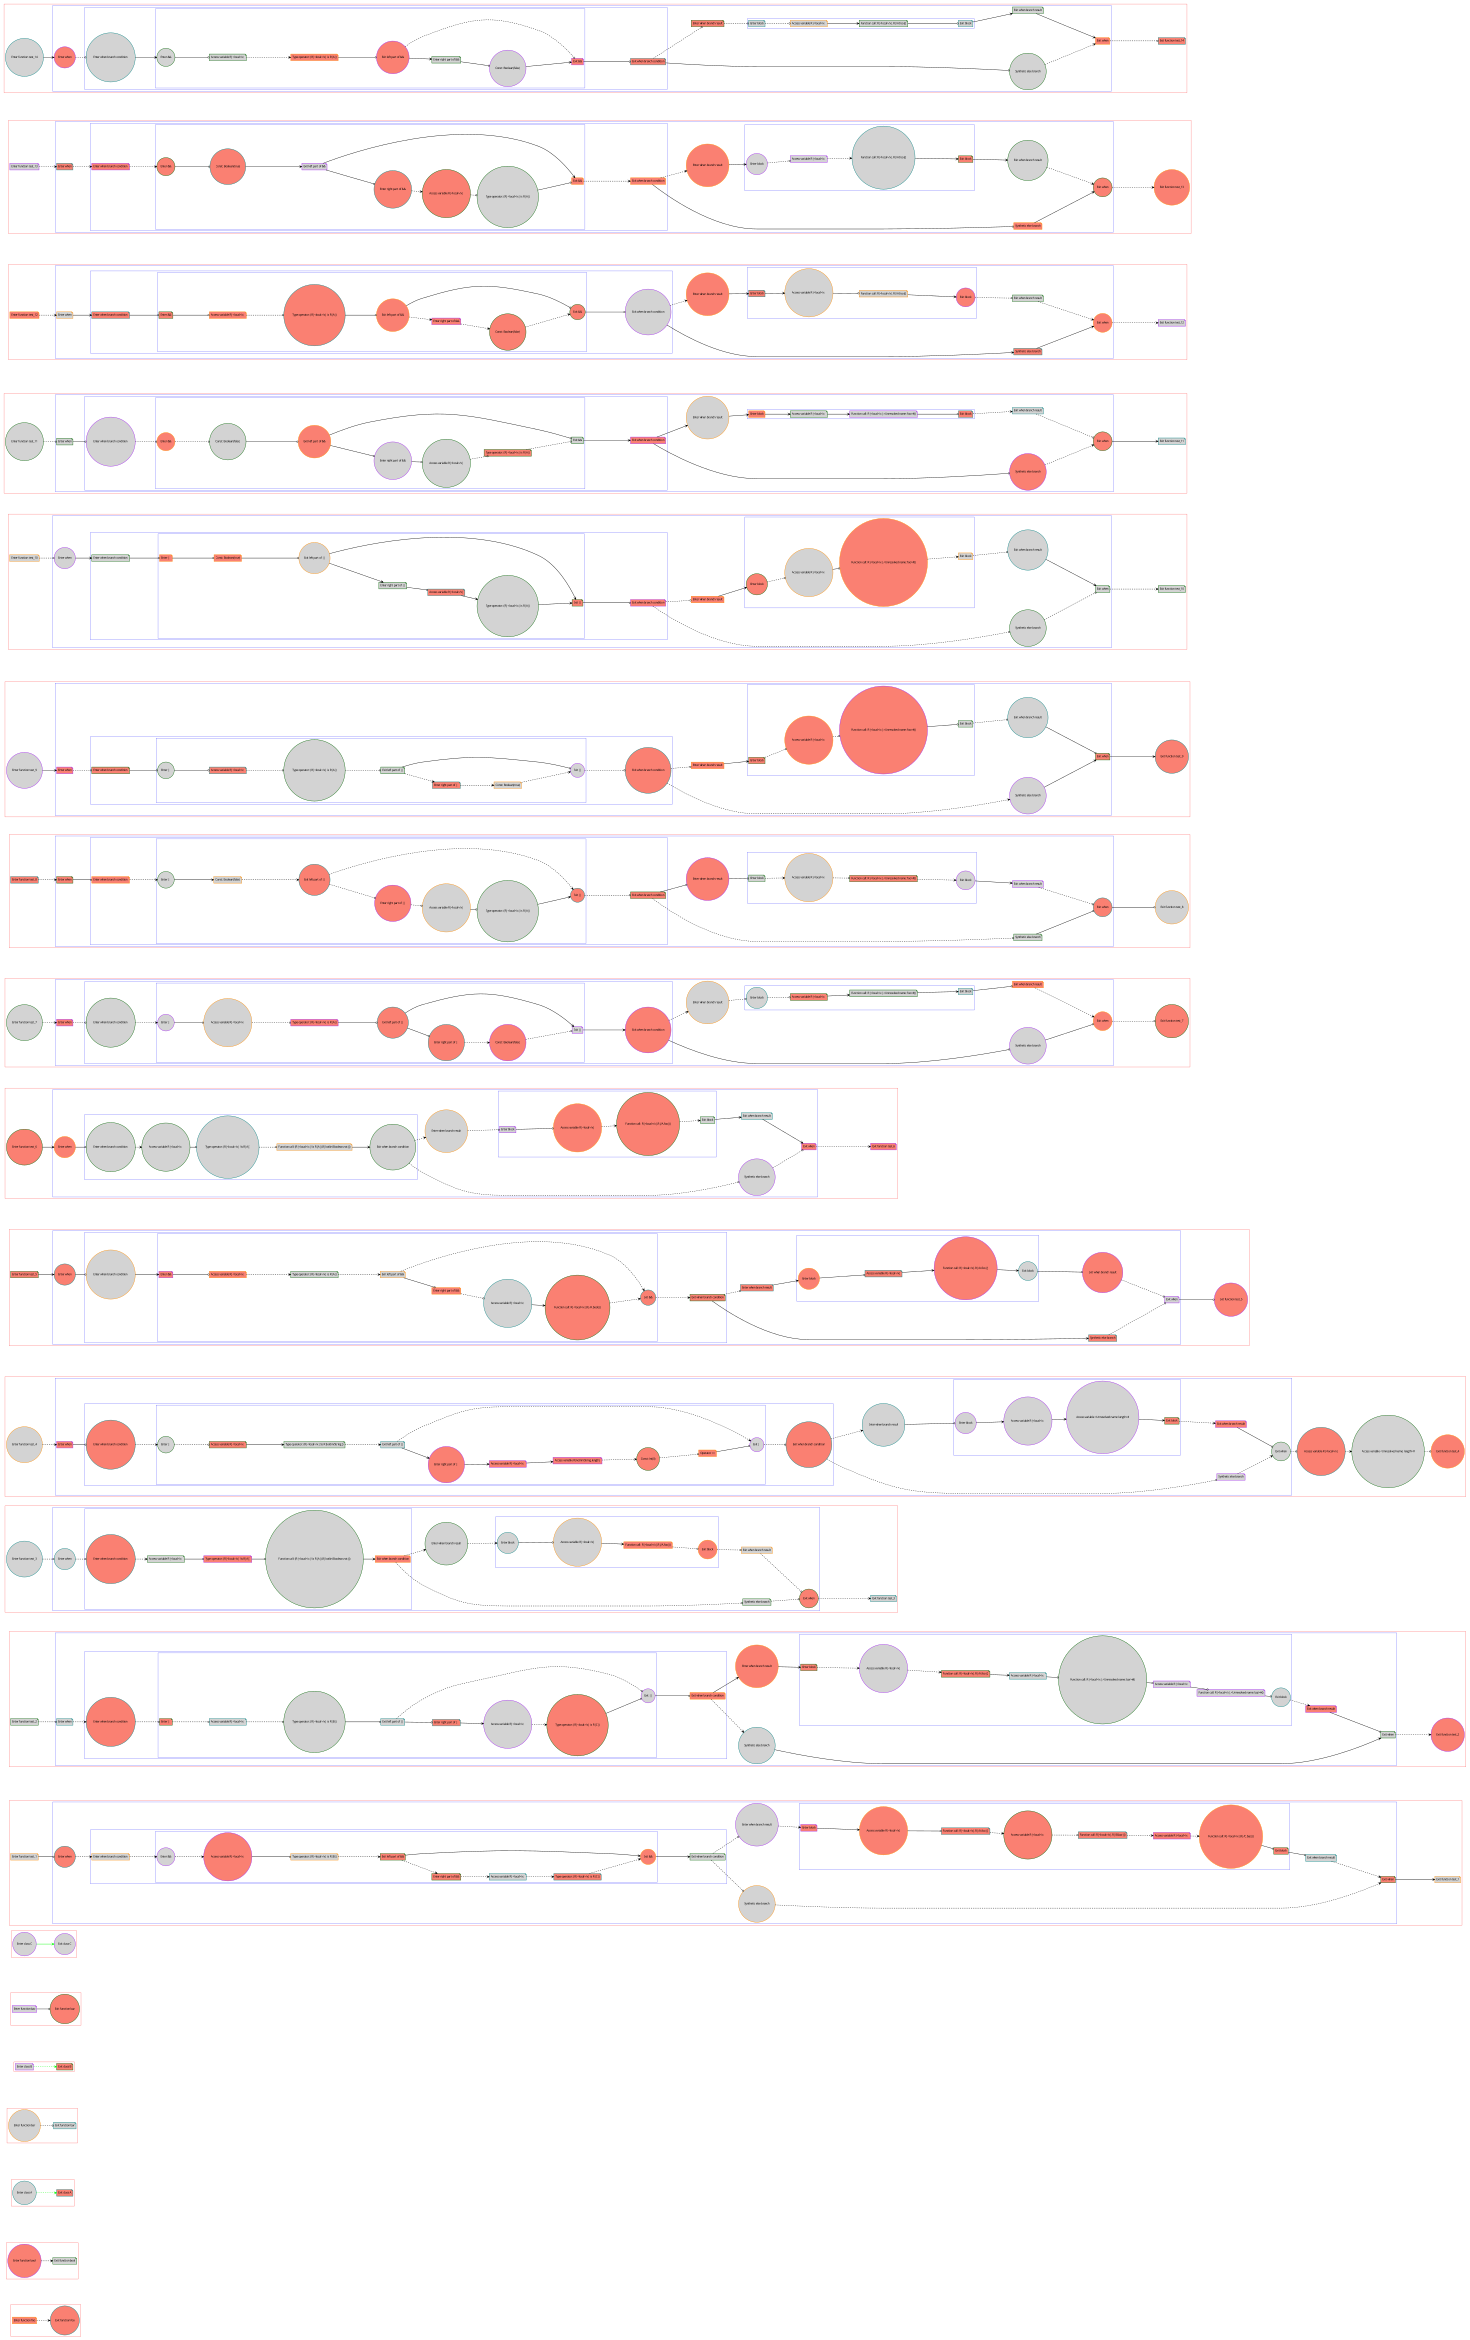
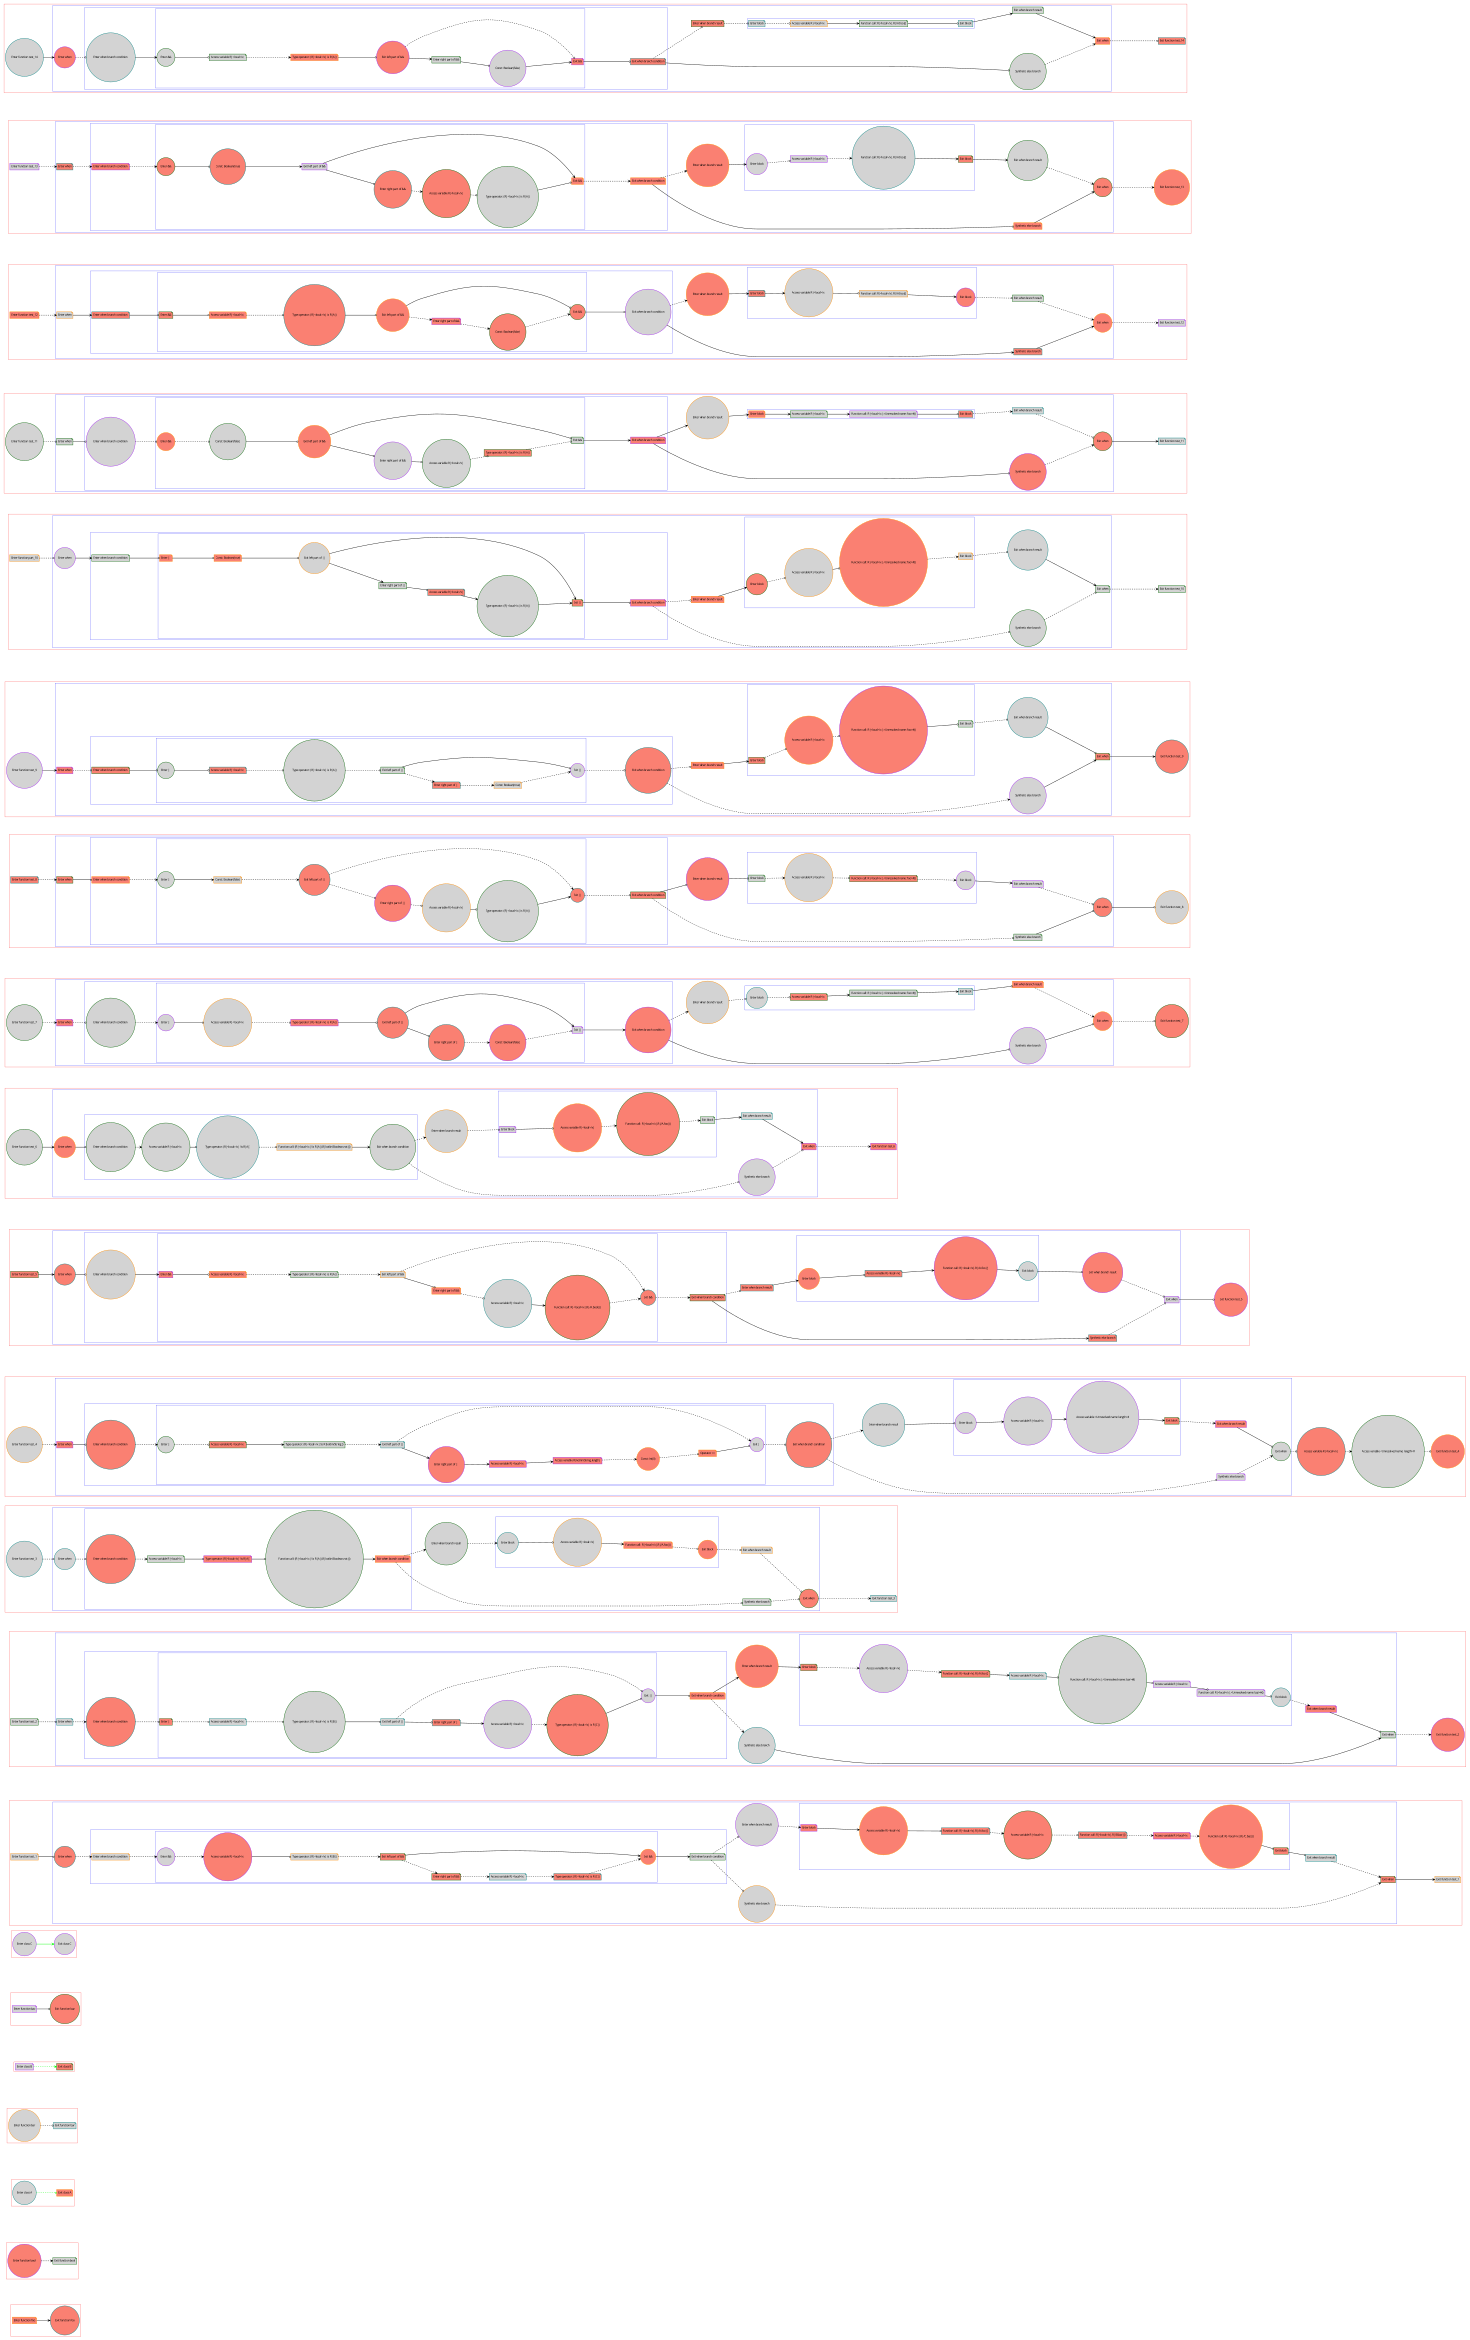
(24, 558) -> (24, 558)
(24, 1147) -> (24, 1147)
(648, 1459) -> (648, 1459)
(46, 2193) -> (46, 2193)
(65, 2193) -> (65, 2193)
(43, 2320) -> (43, 2320)
